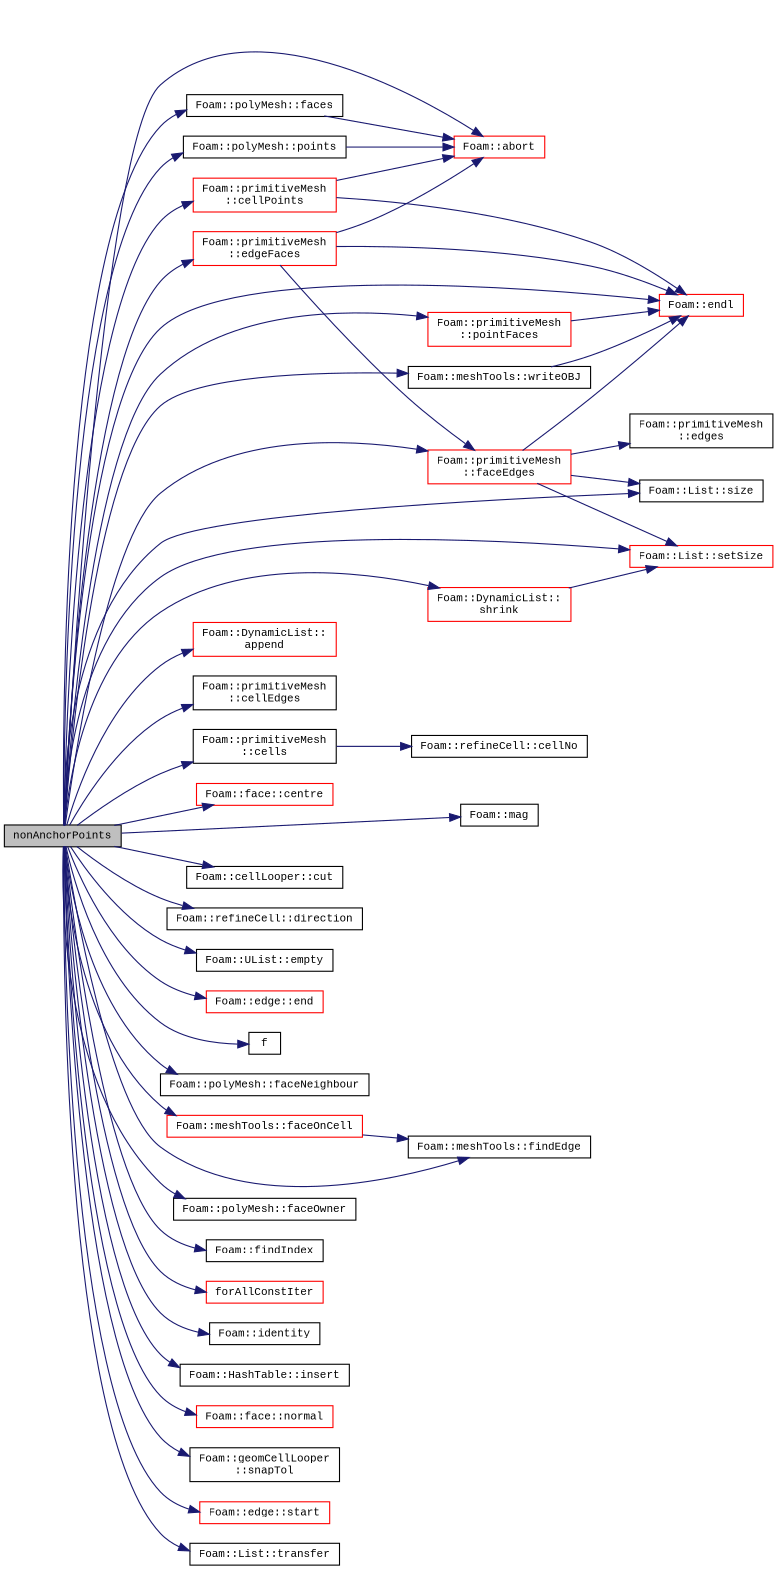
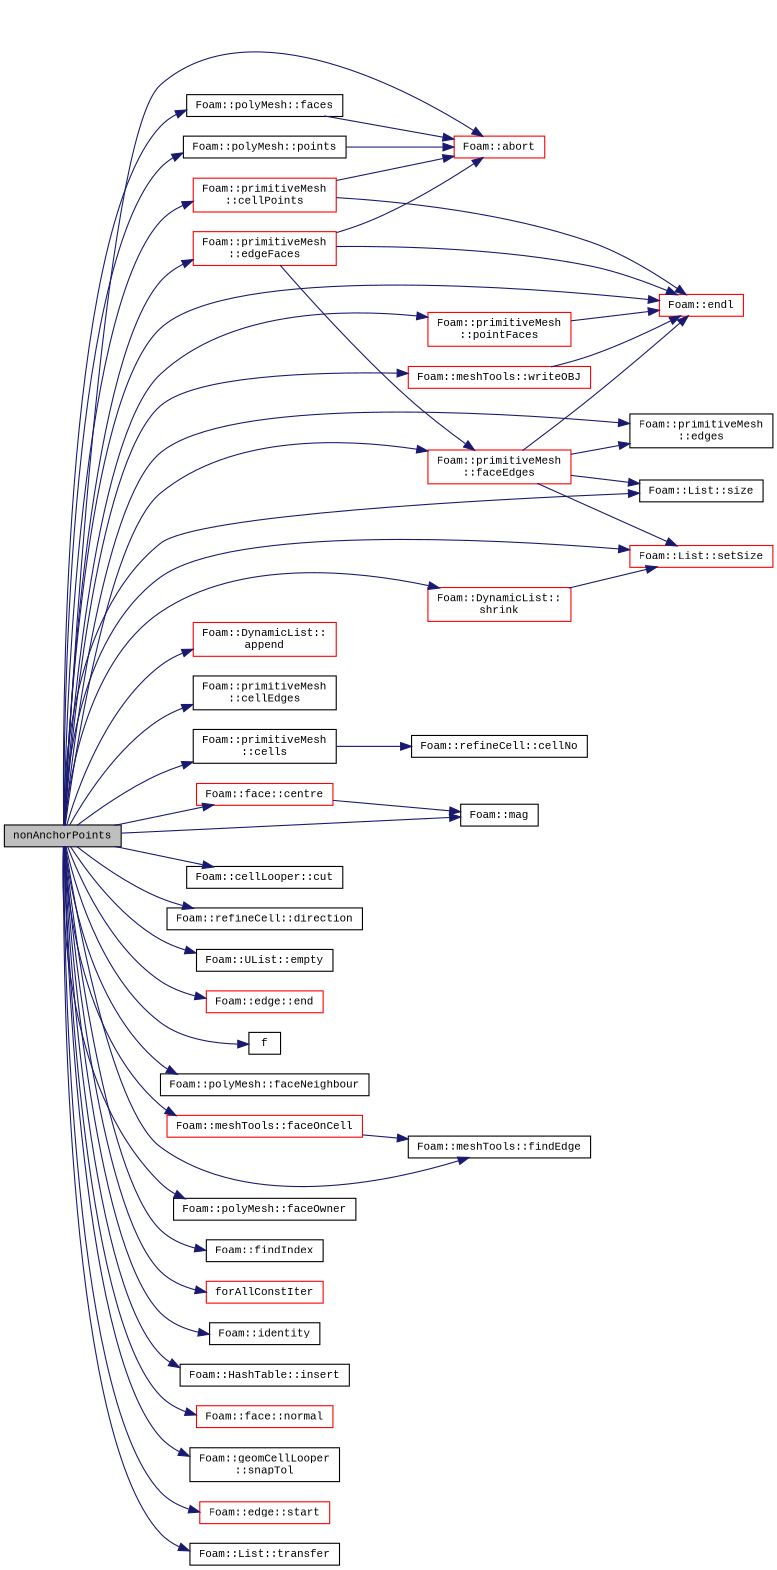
(499, 377) -> (499, 377)
none -> (194, 435)
none -> (391, 806)
